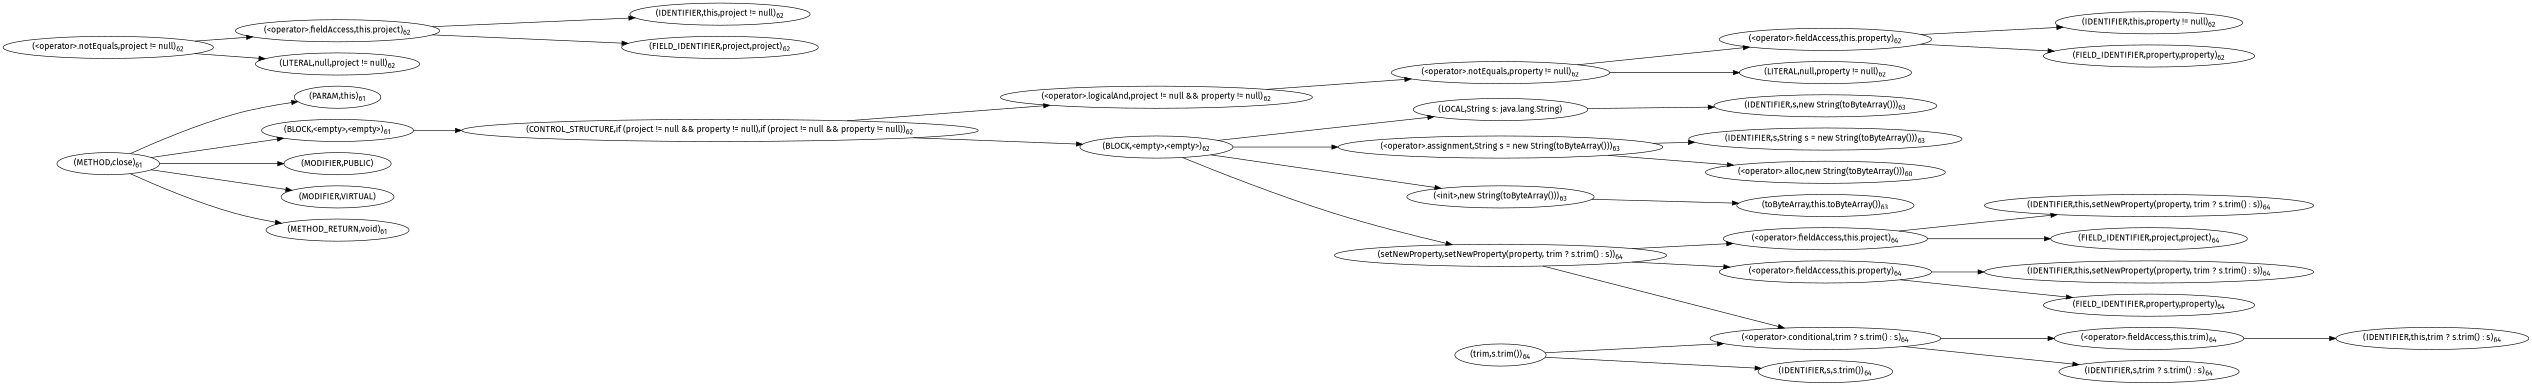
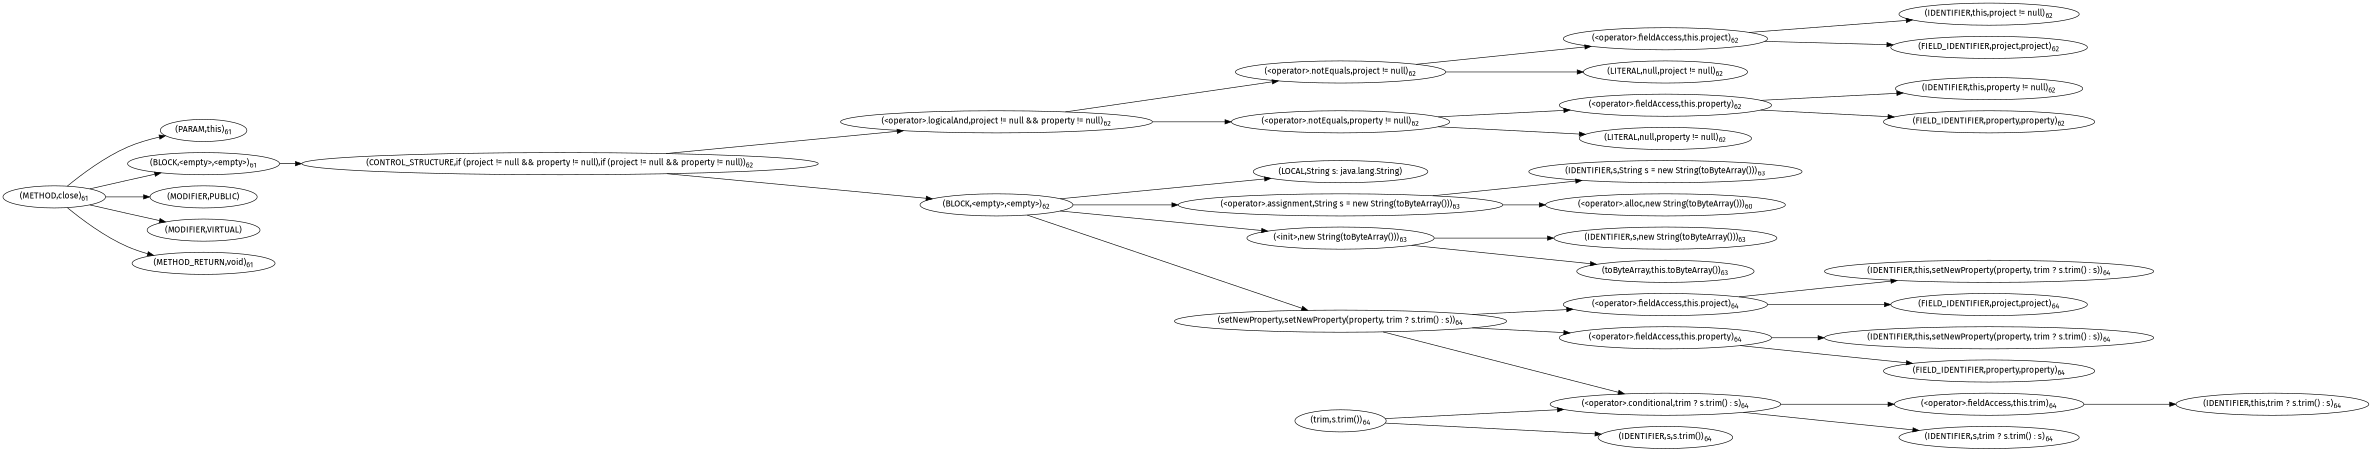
none -> (1169, 97)
(1648, 108) -> (1491, 238)
